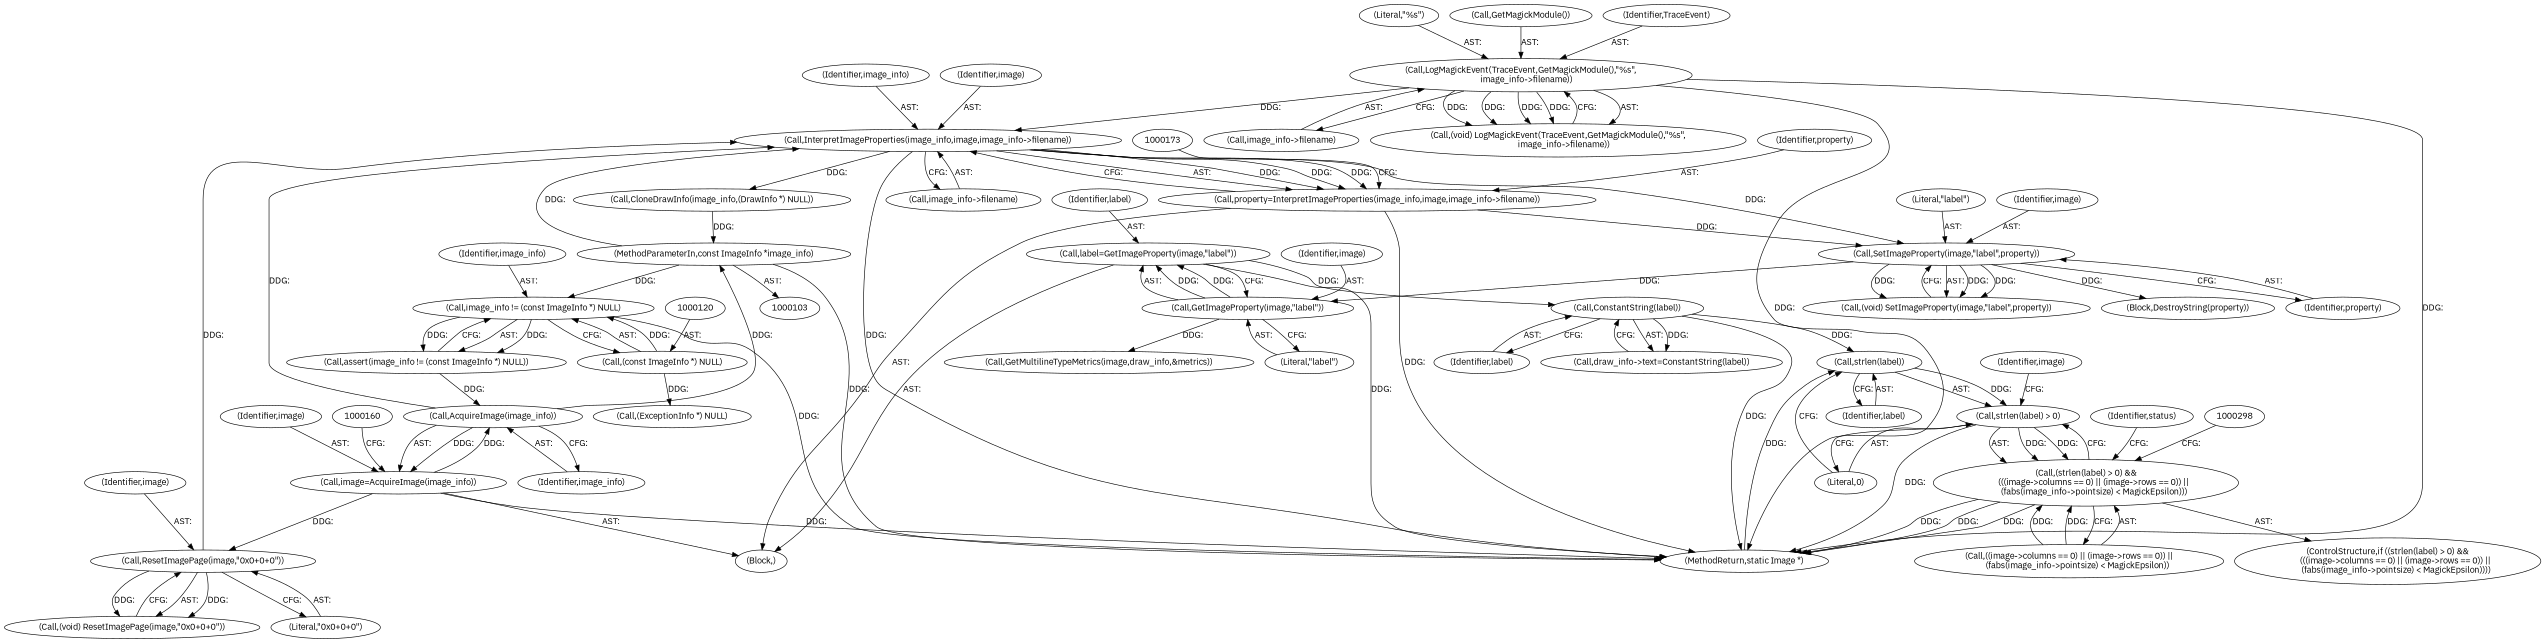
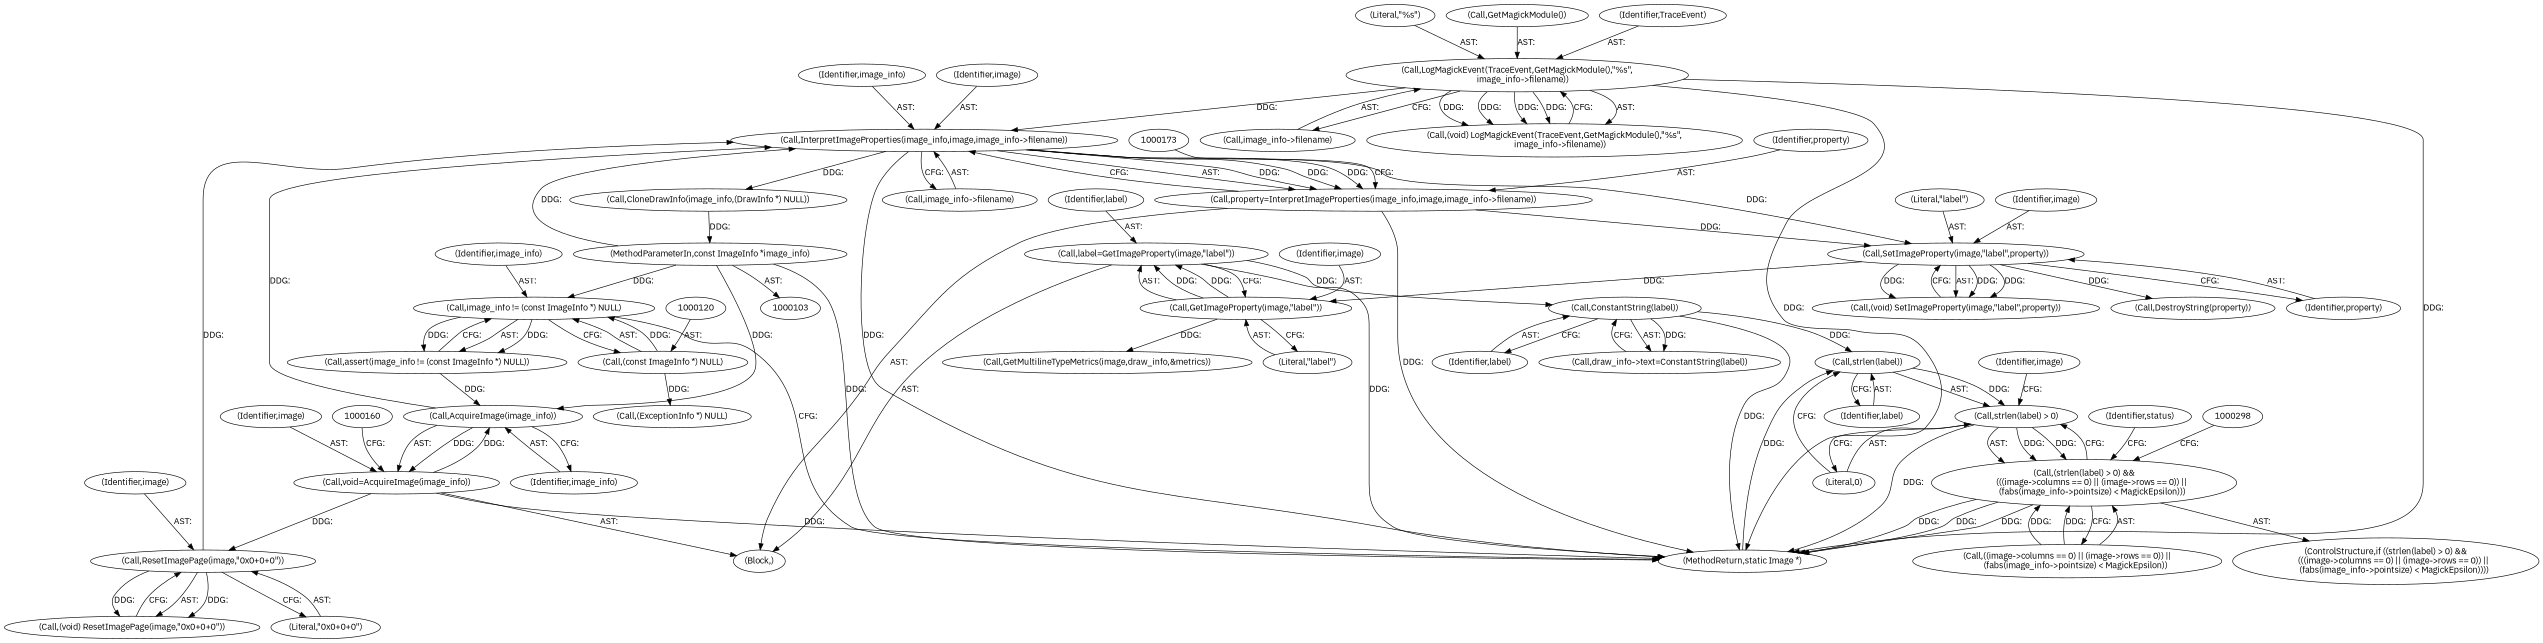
(2188, 308) -> (2193, 308)
(712, 393) -> (719, 392)
(810, 417) -> (809, 417)
(398, 483) -> (397, 483)
